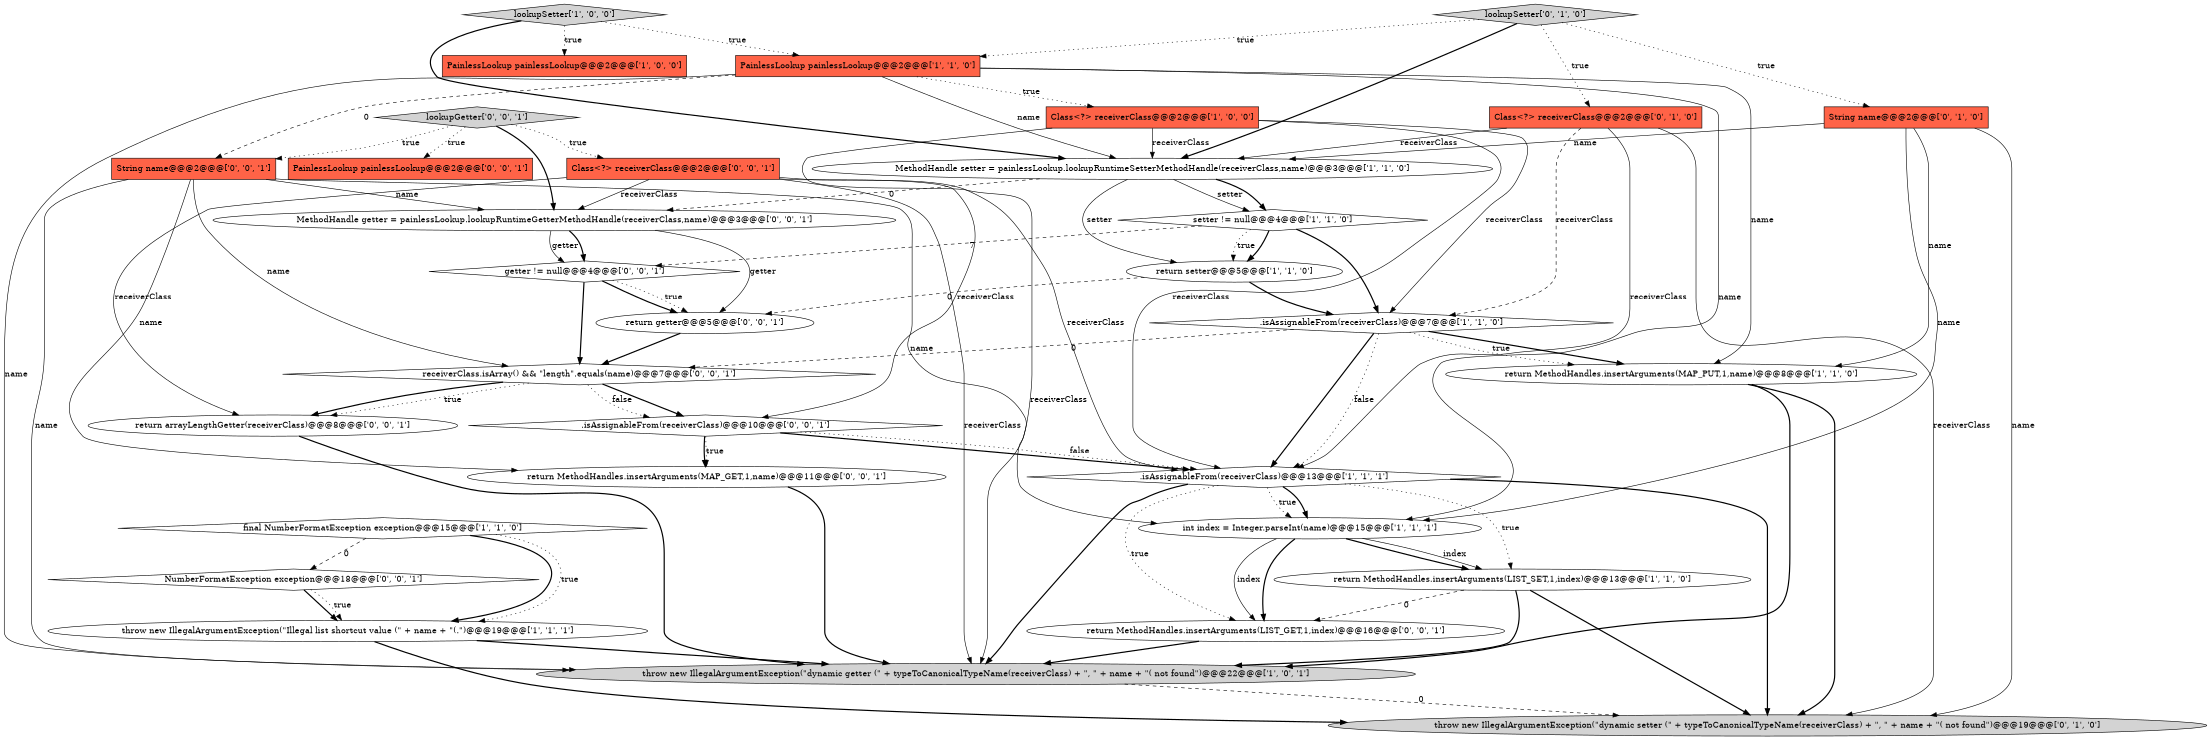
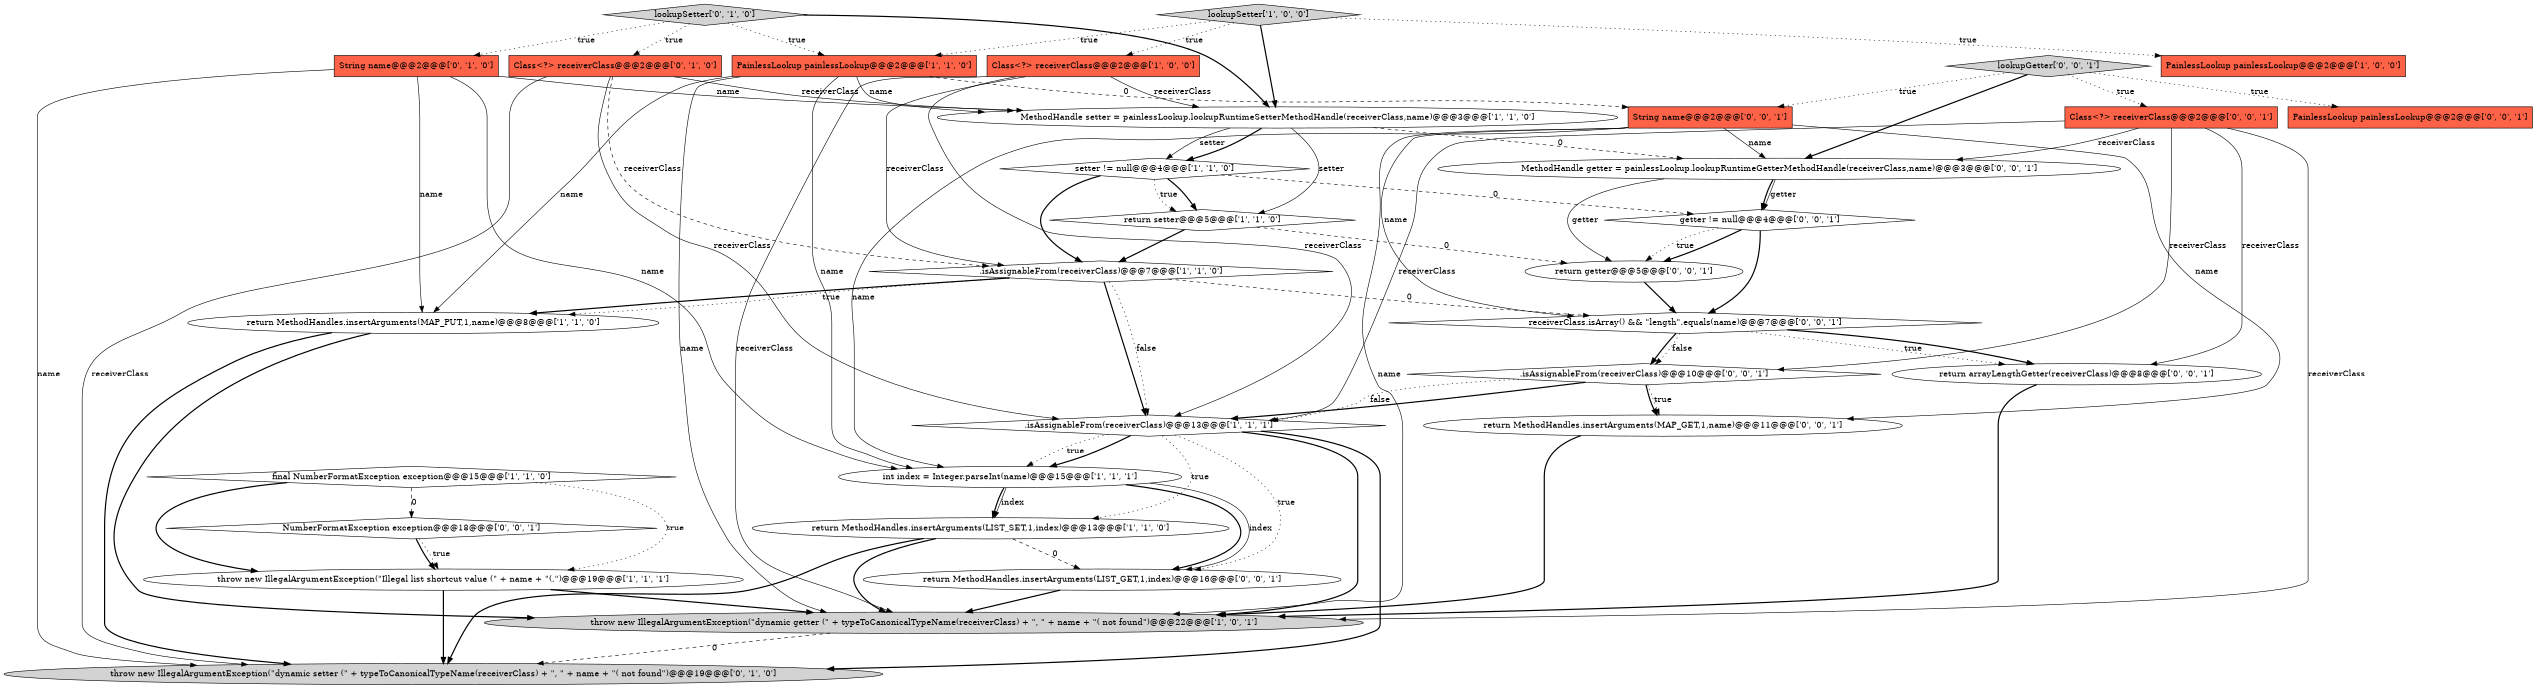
(1002, 91) -> (1183, 38)
(972, 246) -> (1496, 194)
(1234, 272) -> (1203, 220)
